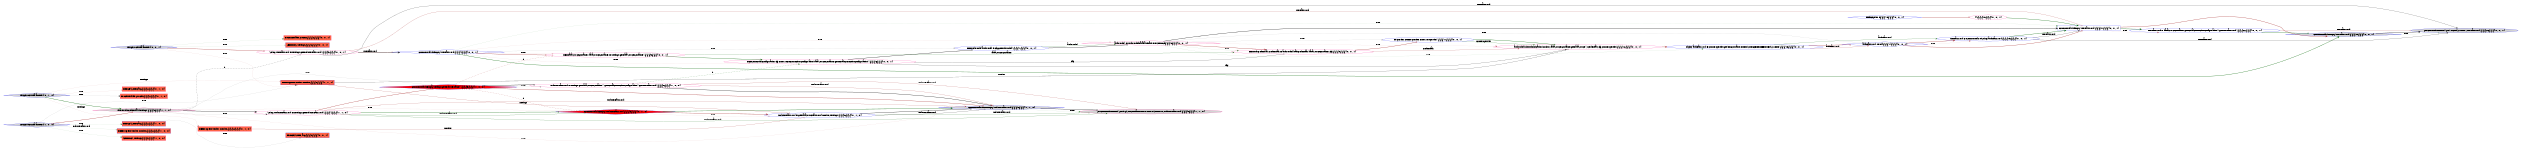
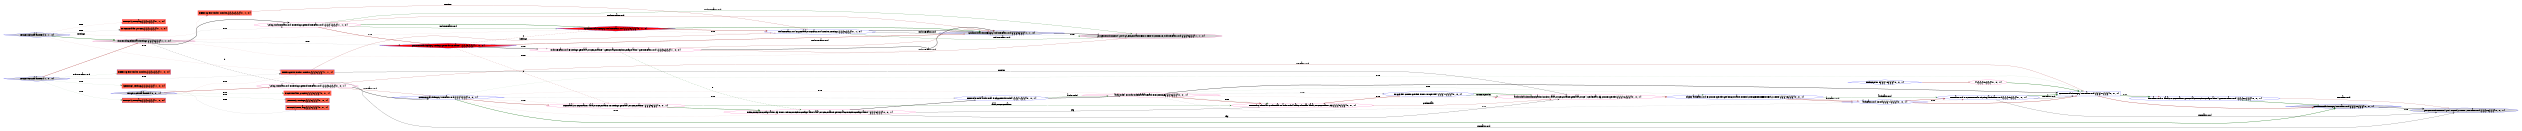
(144, 80) -> (144, 46)
(223, 145) -> (222, 110)
